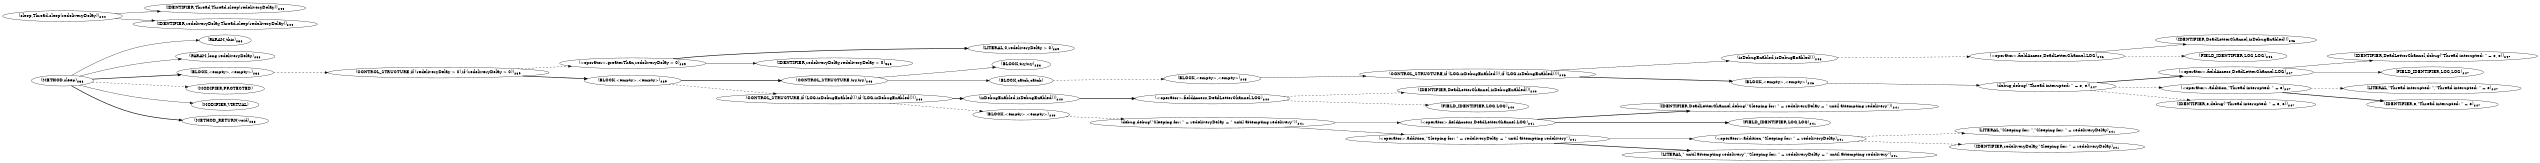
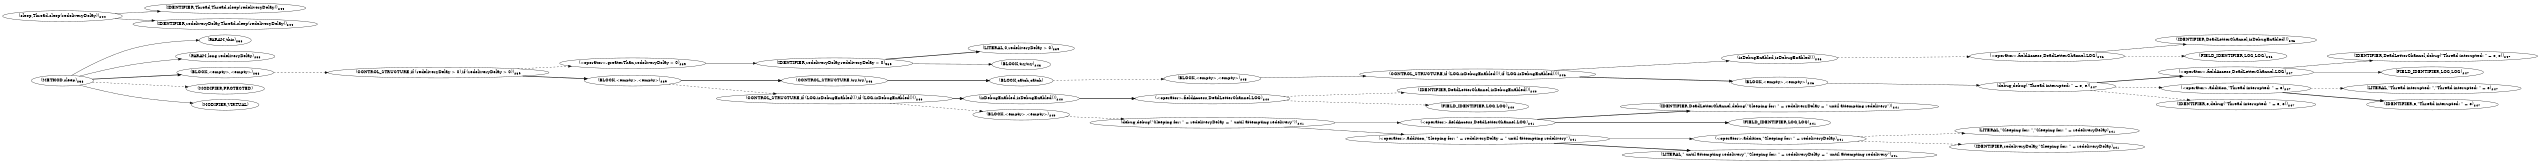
(819, 51) -> (931, 56)
(1038, 64) -> (1038, 64)
(935, 73) -> (951, 64)
(937, 81) -> (937, 81)
(225, 121) -> none
